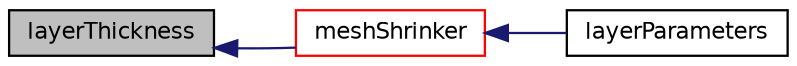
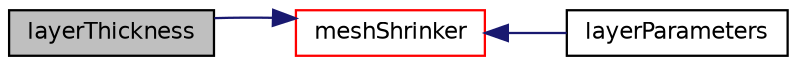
(266, 48) -> (243, 18)
